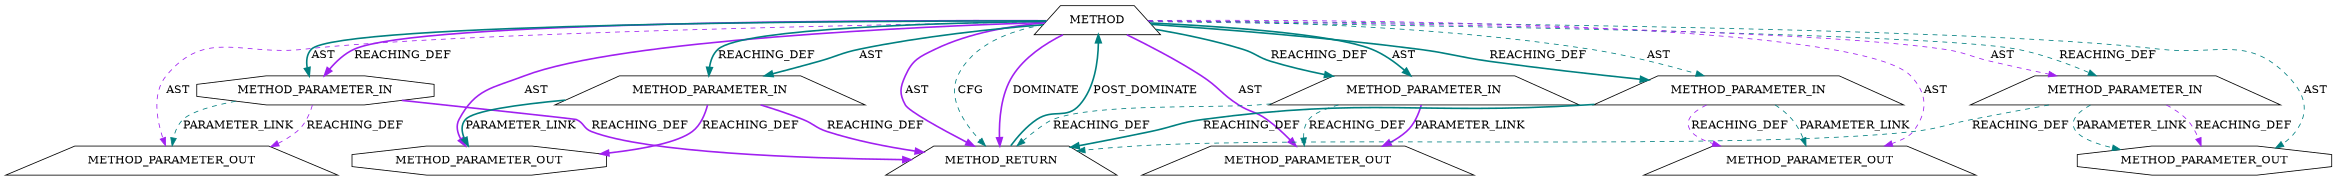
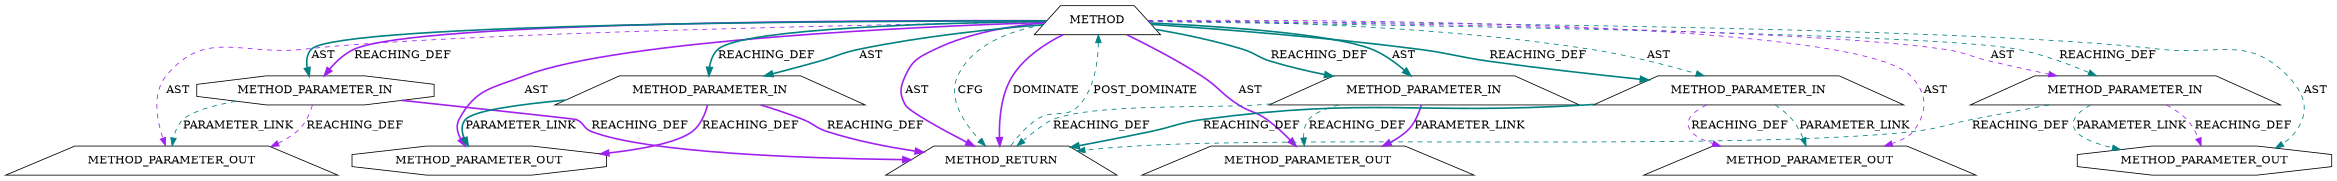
(1076, 108) -> (1076, 108)
